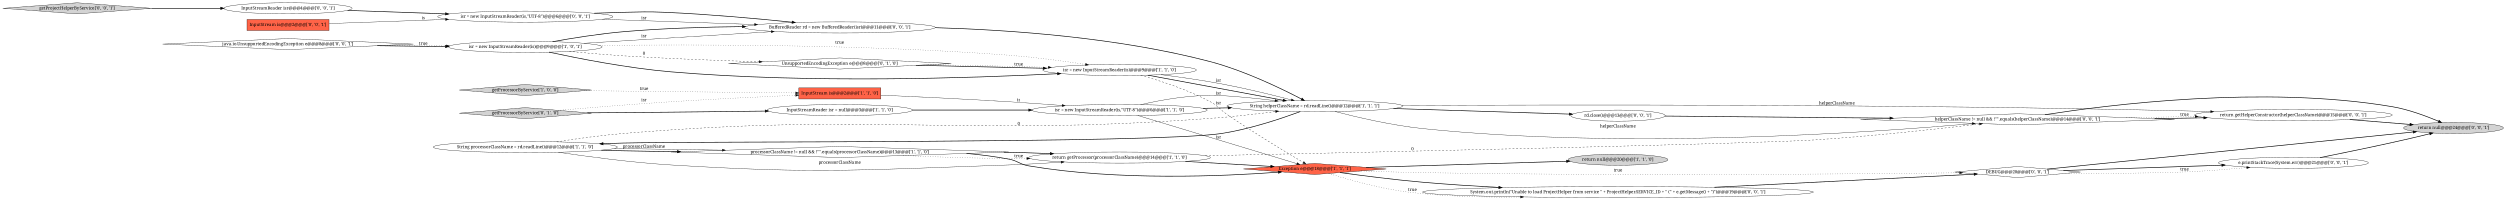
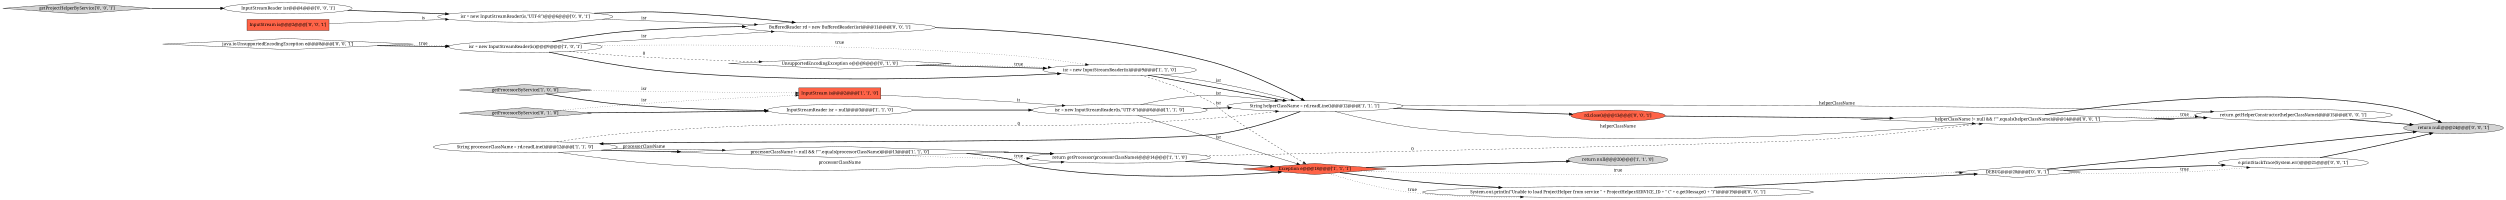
(644, 89) -> (644, 89)
none -> (655, 107)
(1618, 116) -> (1618, 116)
